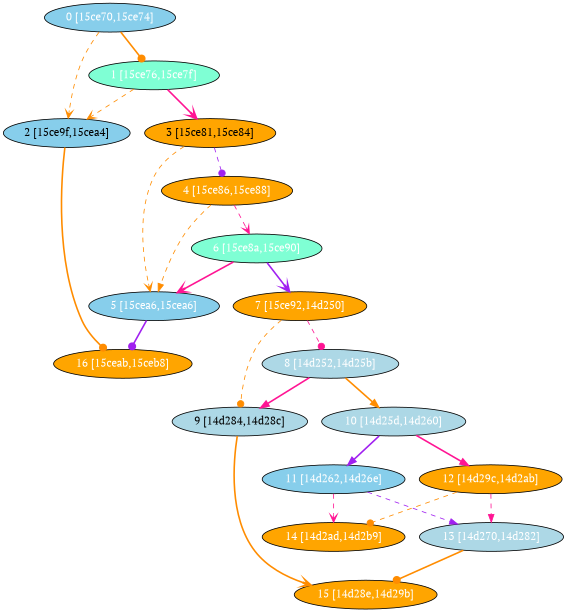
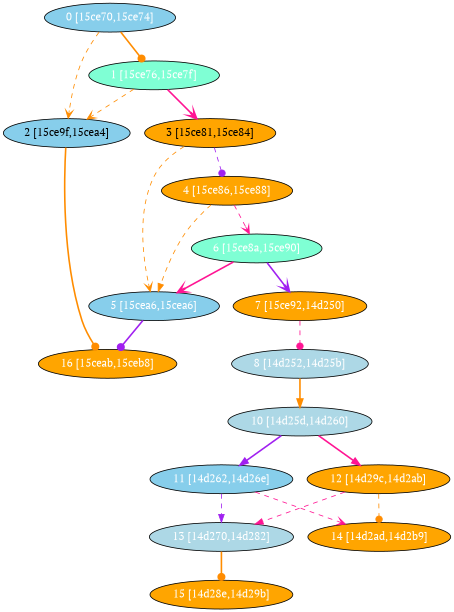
(240, 422) -> none
